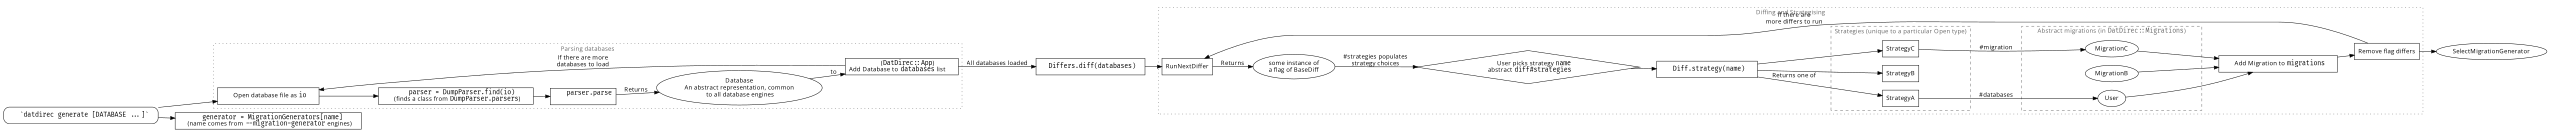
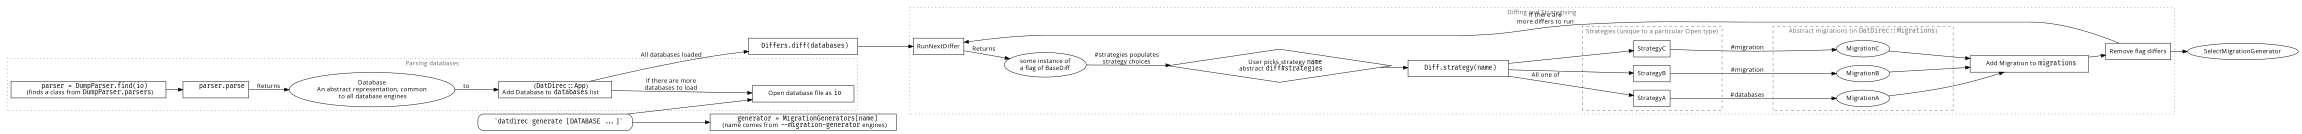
none -> (1751, 74)
(1794, 76) -> (1545, 75)
(346, 96) -> none
(2112, 98) -> (1863, 98)
